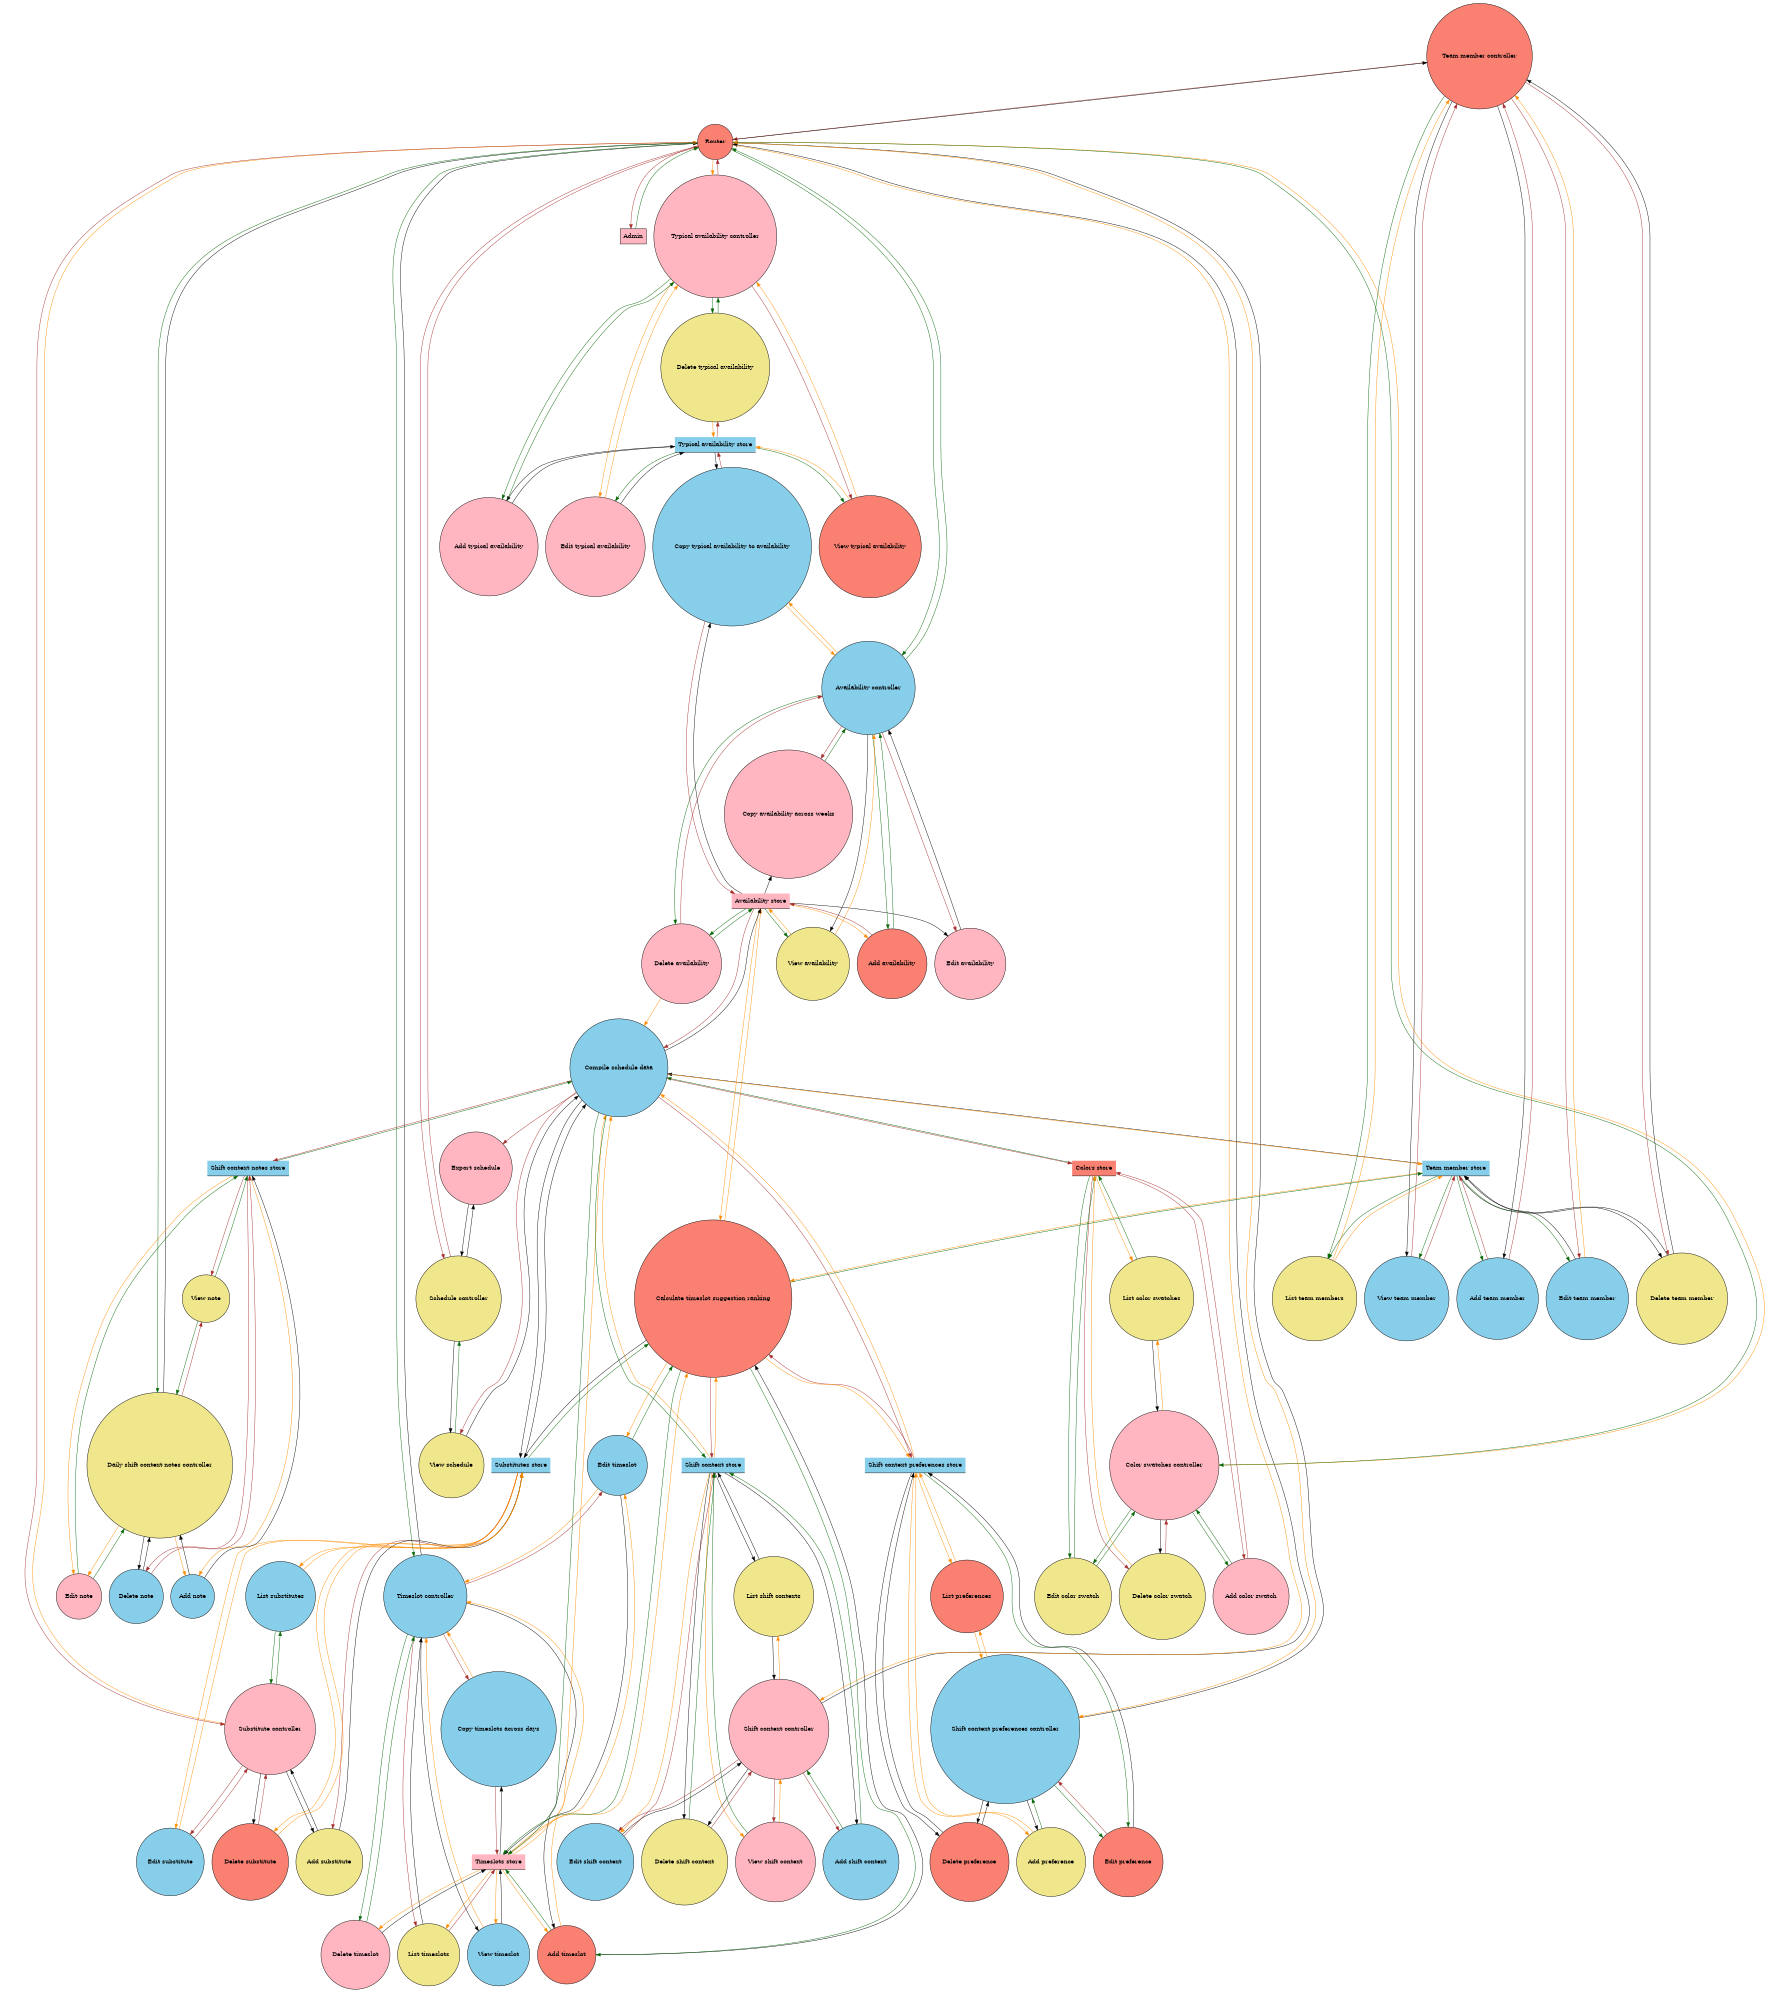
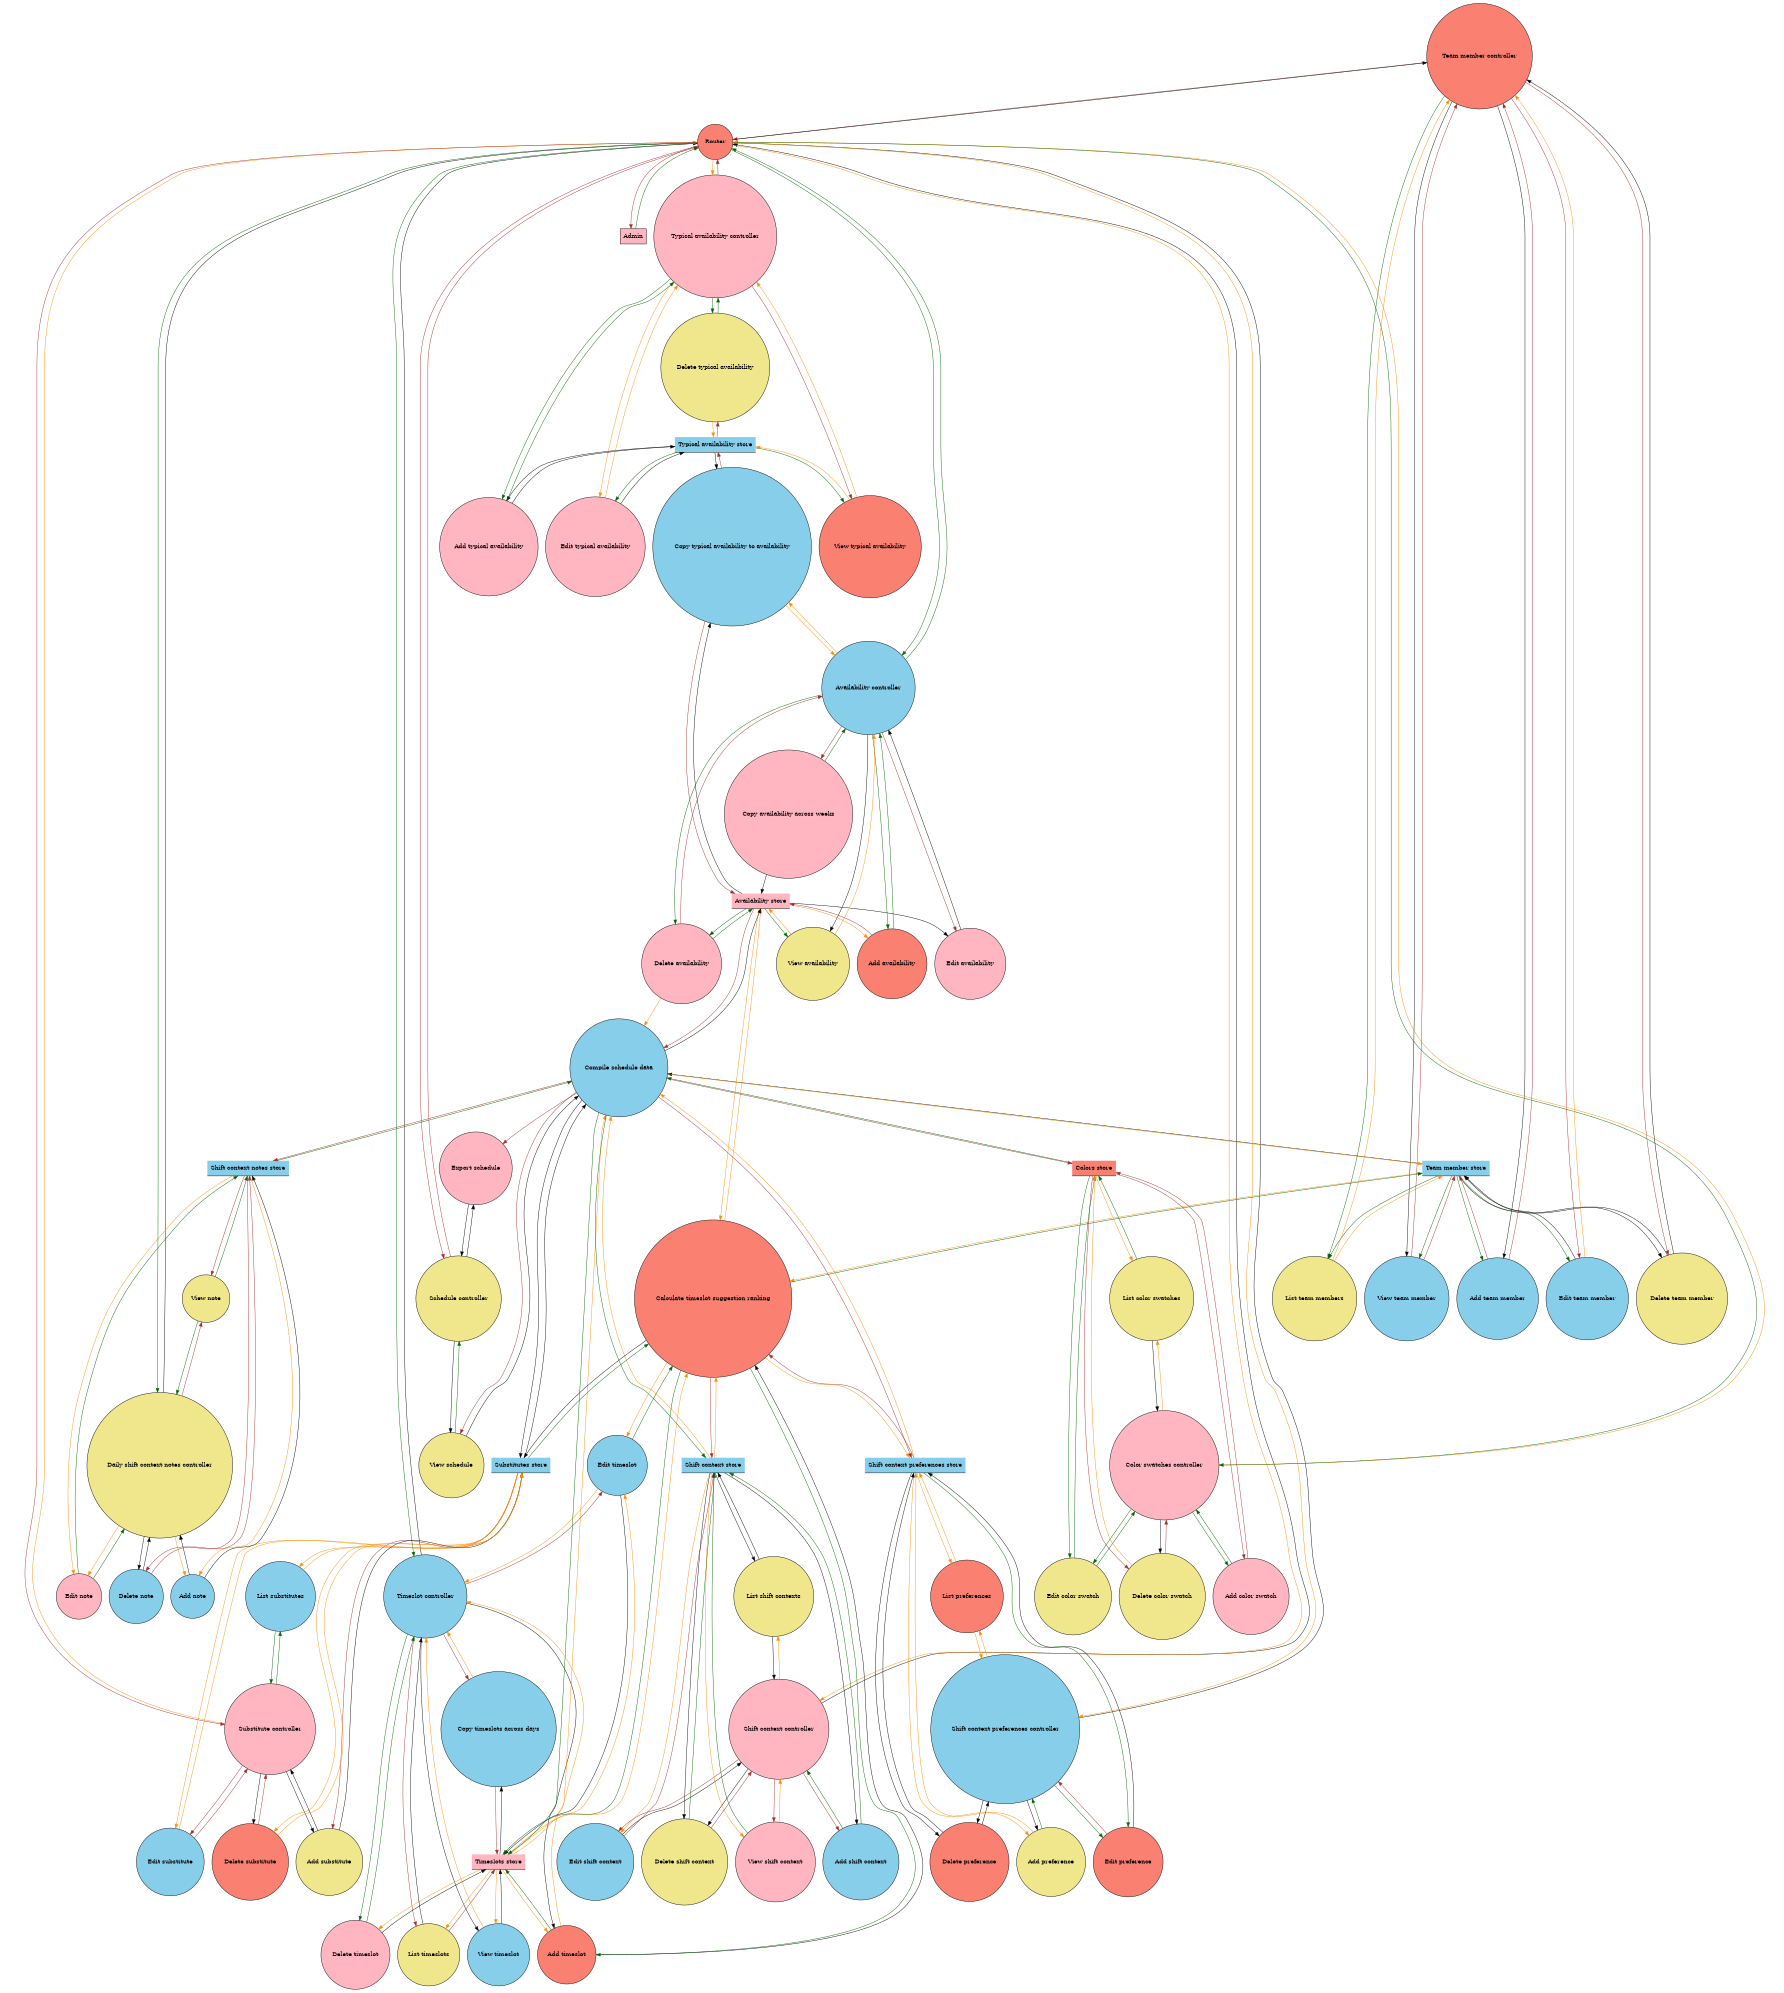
(767, 887) -> (764, 882)
